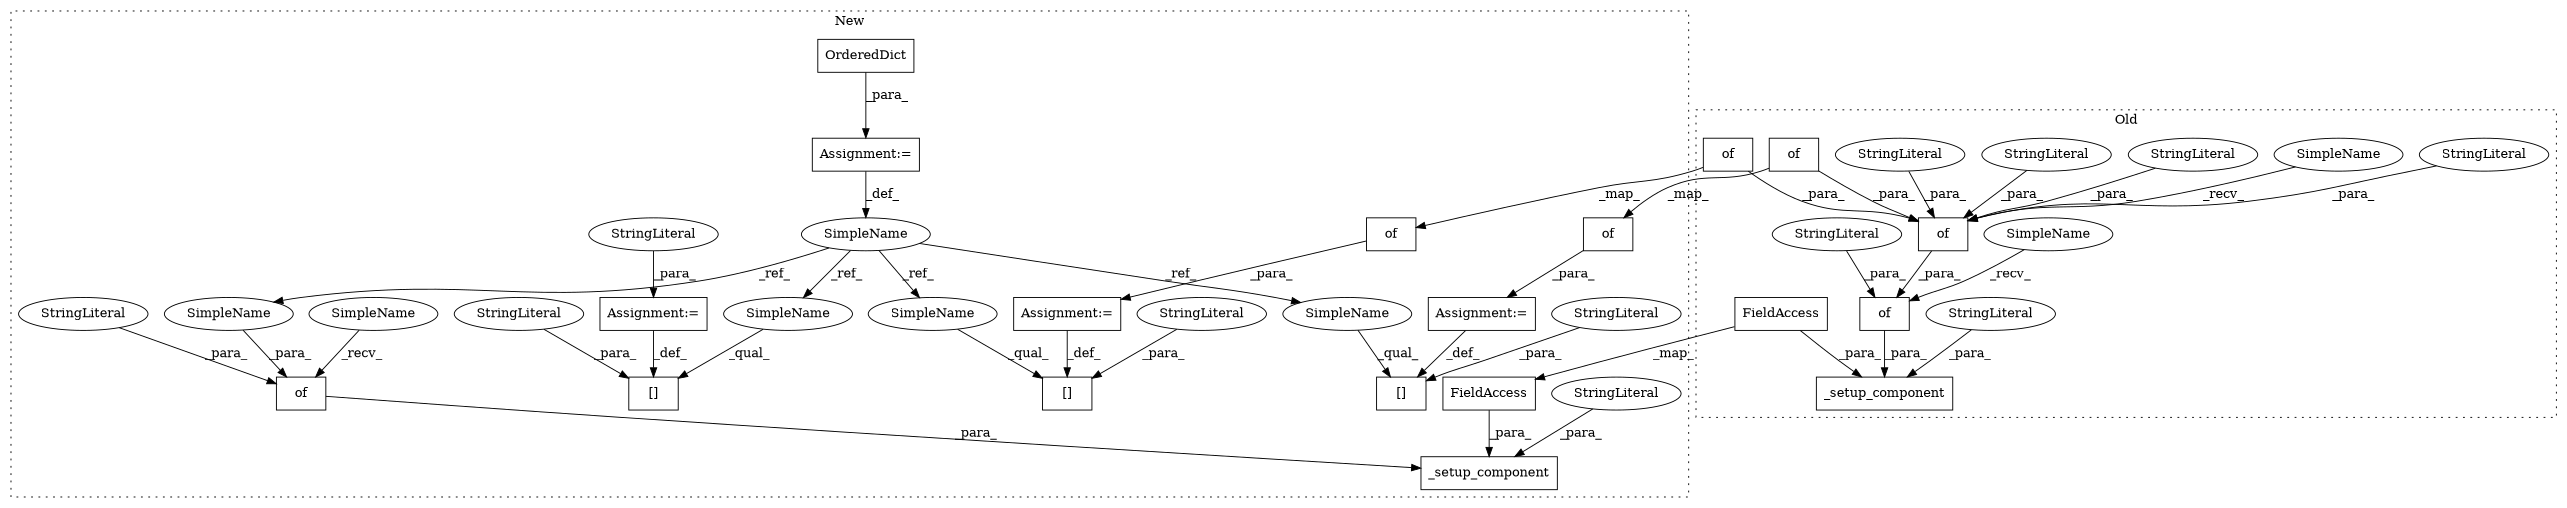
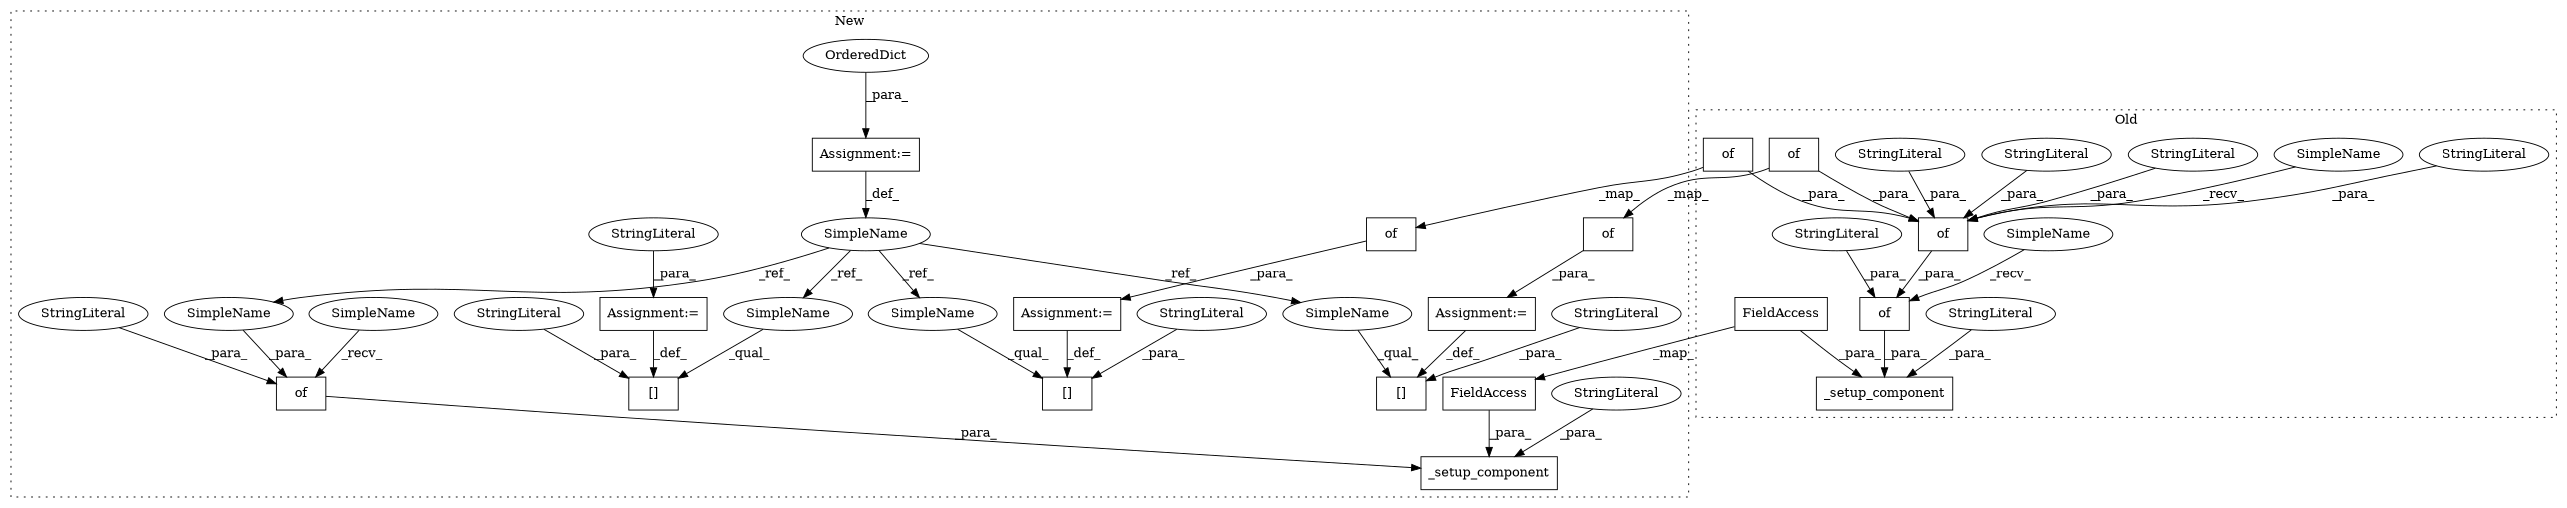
(866, 56) -> (866, 56)
